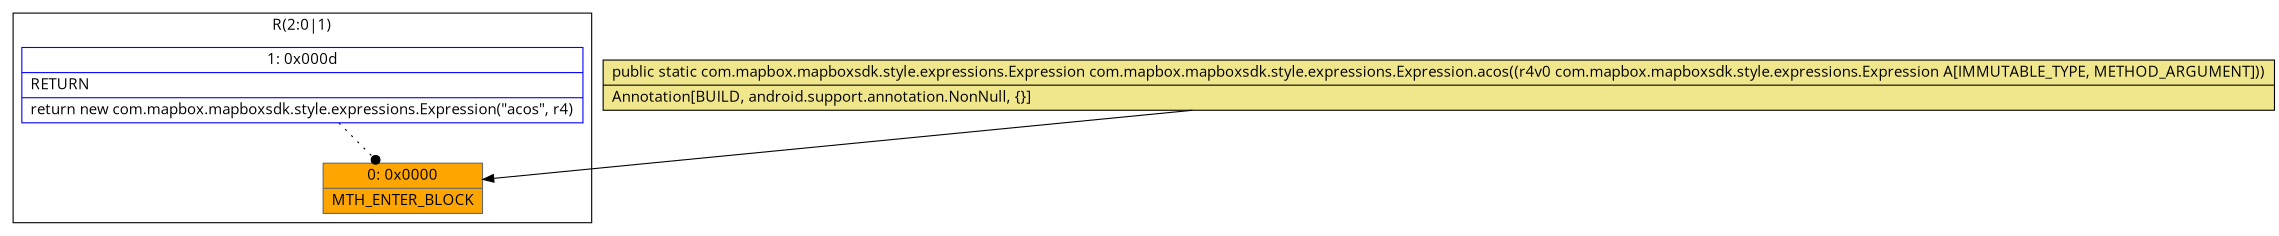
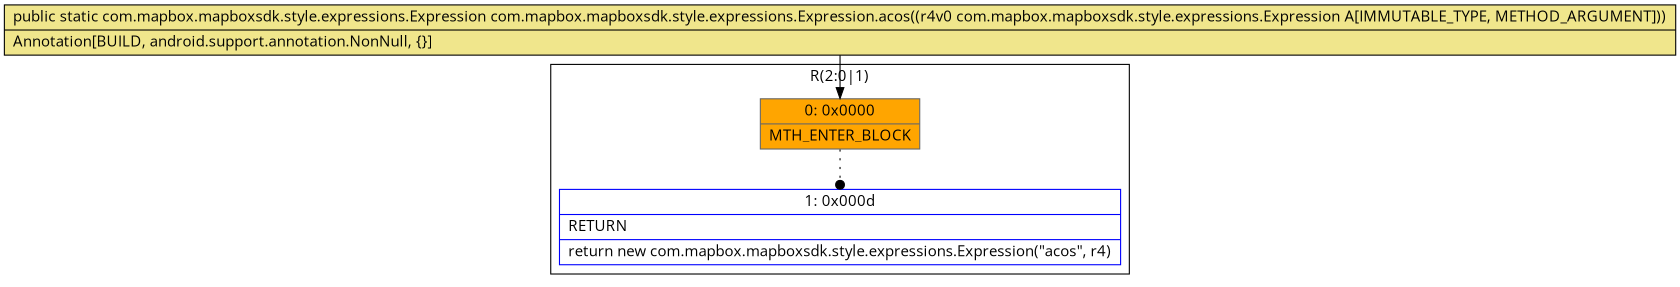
(356, 140) -> (840, 165)
